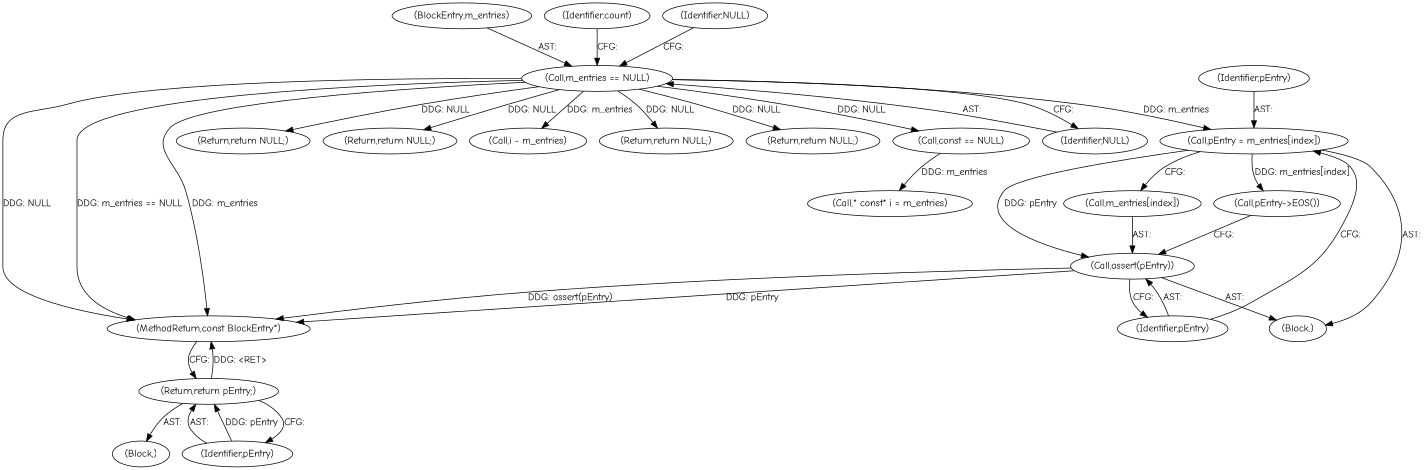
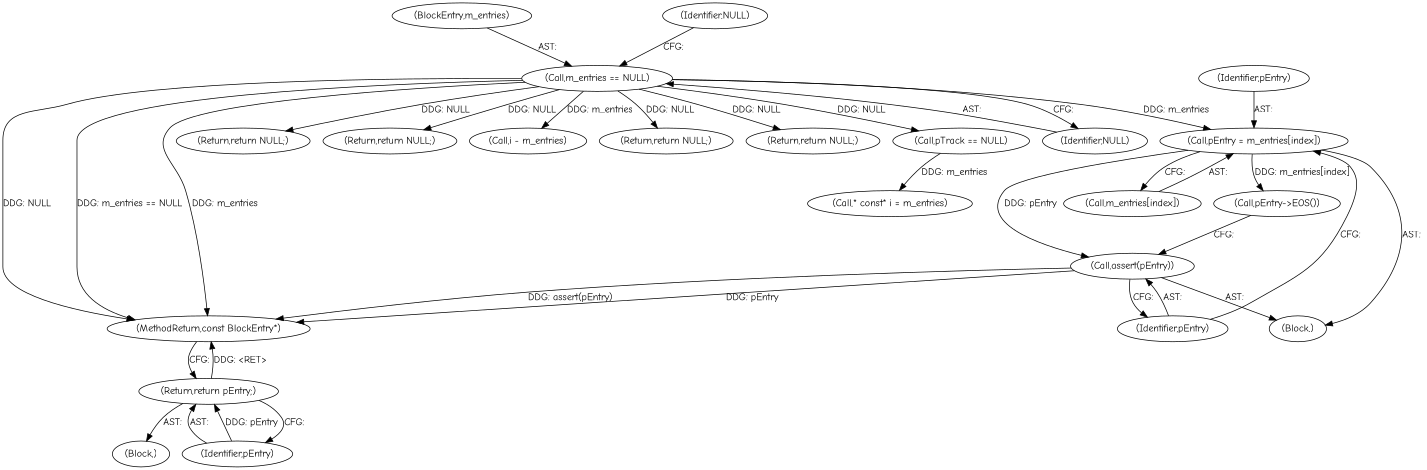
(597, 16) -> none
(961, 141) -> (961, 141)
(1132, 231) -> (1193, 175)
